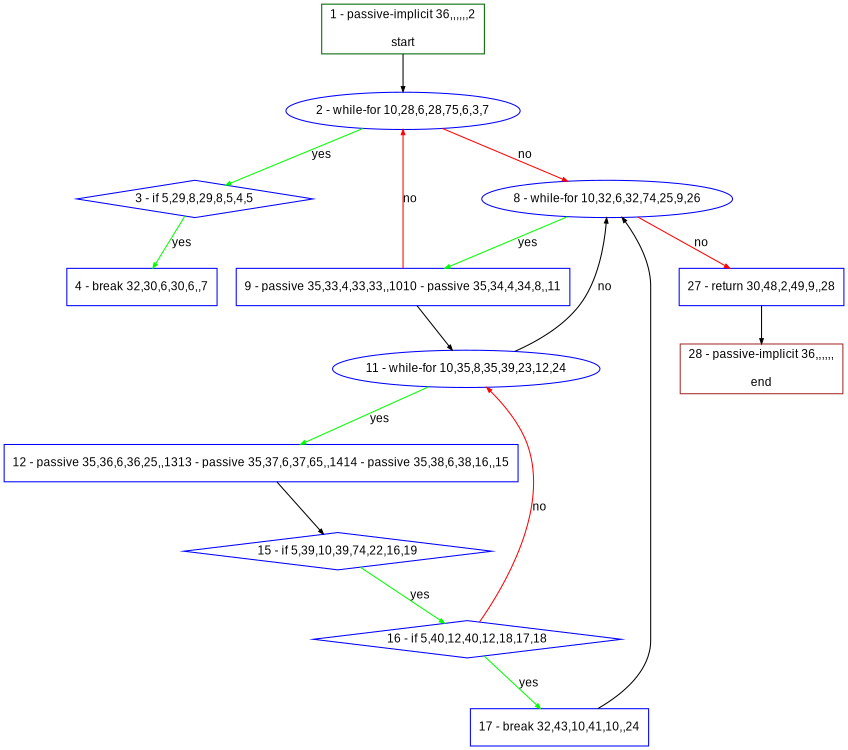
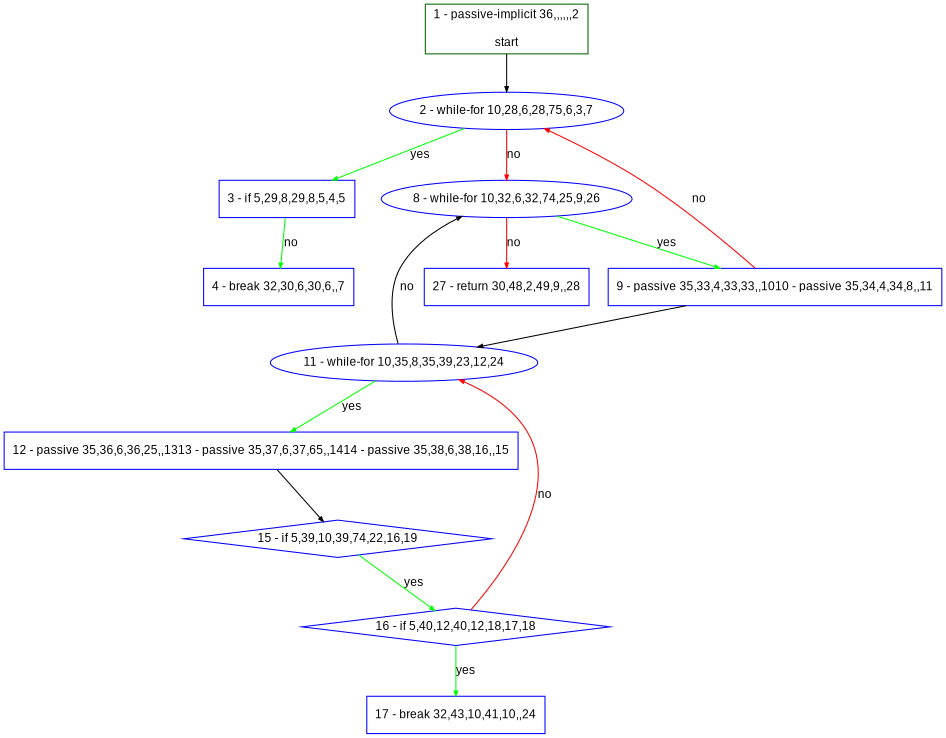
(195, 199) -> (287, 199)
(182, 243) -> (291, 243)
(762, 369) -> none
(651, 473) -> none
